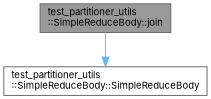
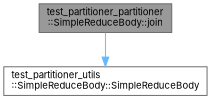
(105, 18) -> (105, 18)
